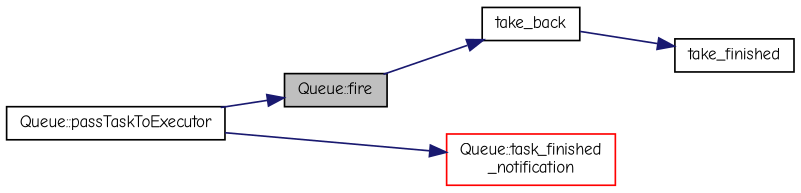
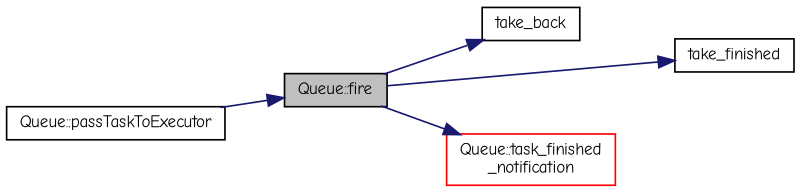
(619, 38) -> (523, 74)
(327, 142) -> (413, 117)
